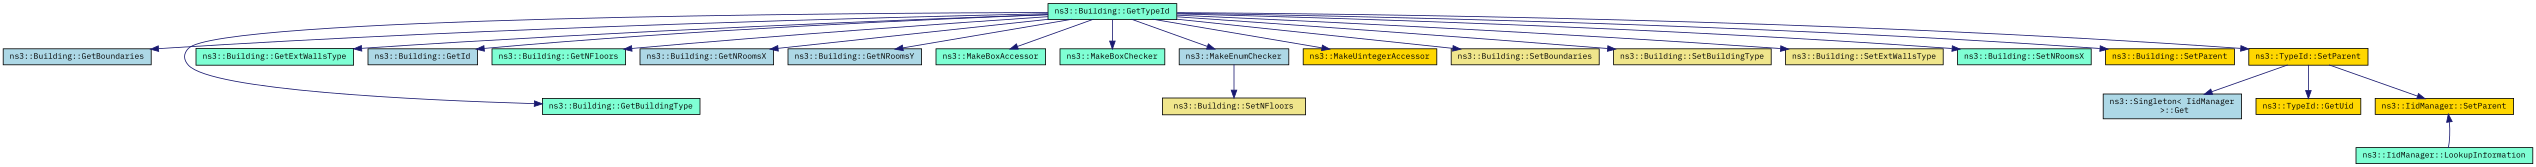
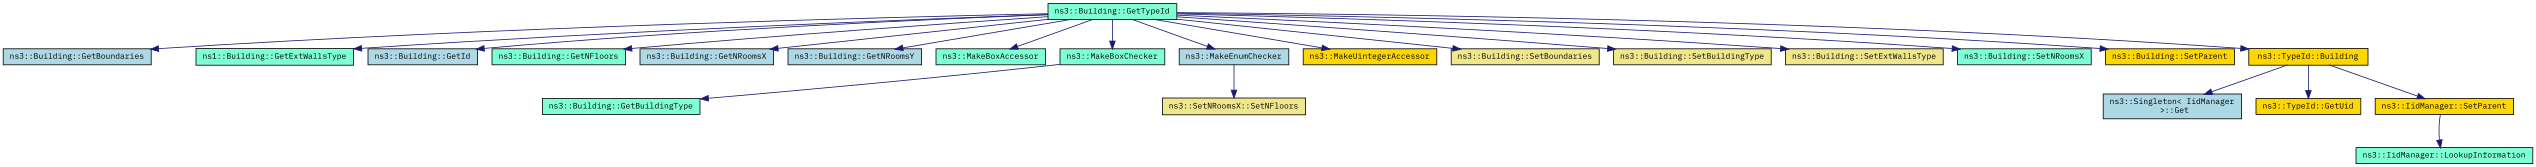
(433, 23) -> (884, 82)
(275, 57) -> (275, 57)
(2308, 57) -> (2308, 57)
(1234, 106) -> (1234, 106)
(2450, 135) -> (2439, 127)
